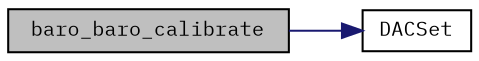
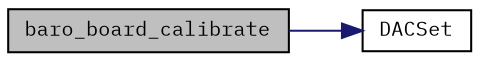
(149, 31) -> (149, 31)
